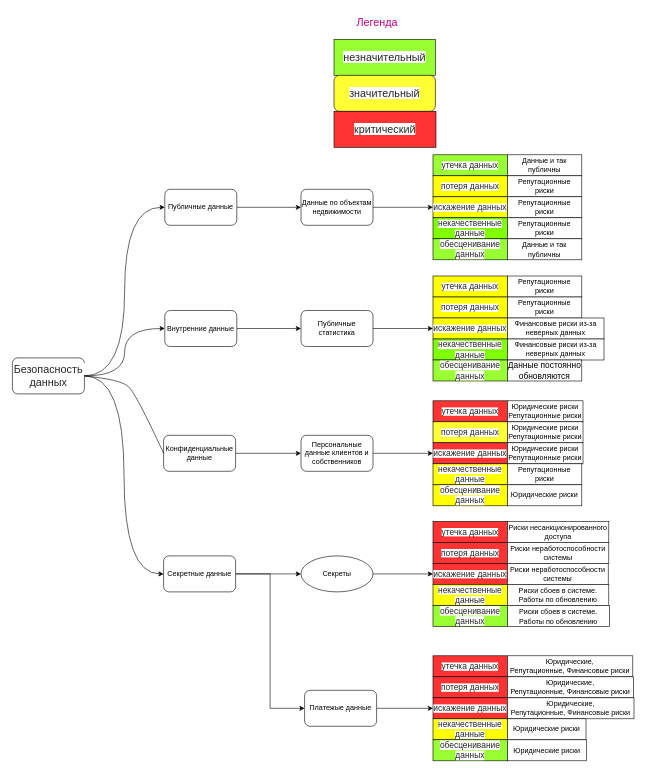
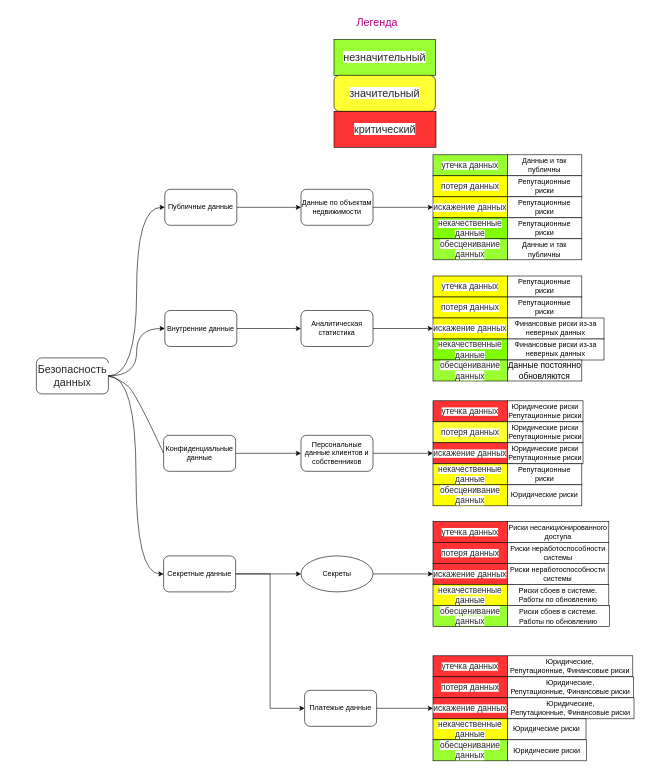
(337, 329) -> (337, 329)
(48, 376) -> (72, 376)
